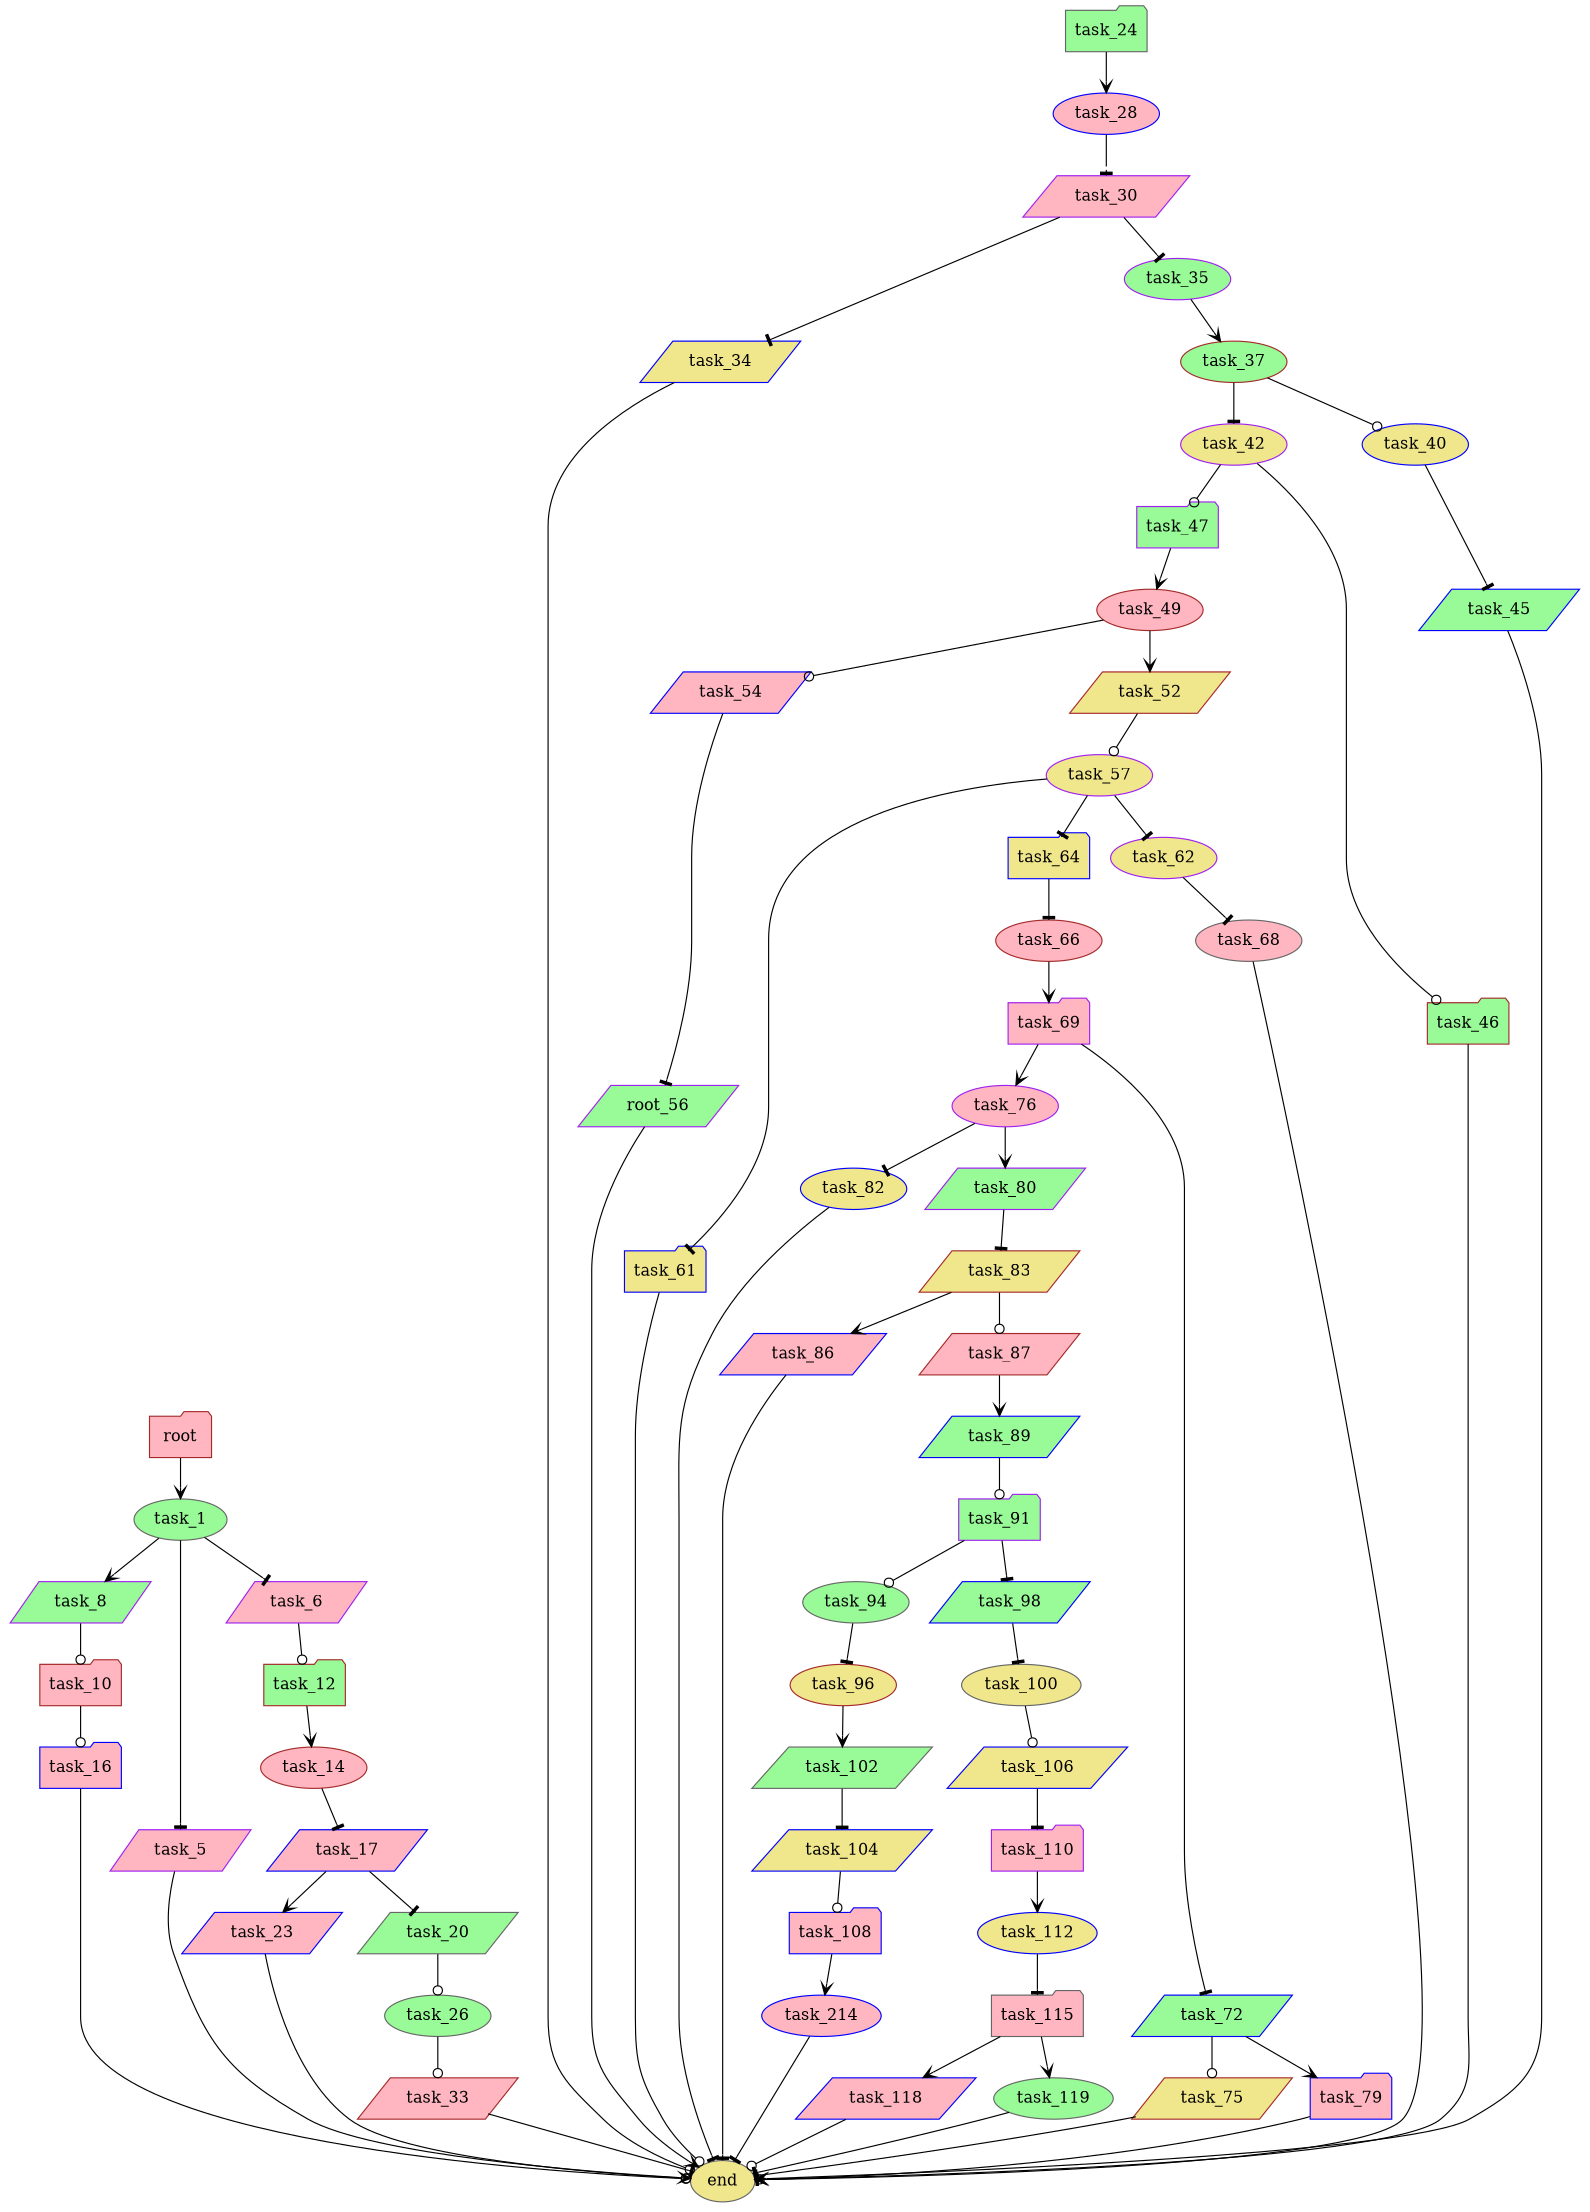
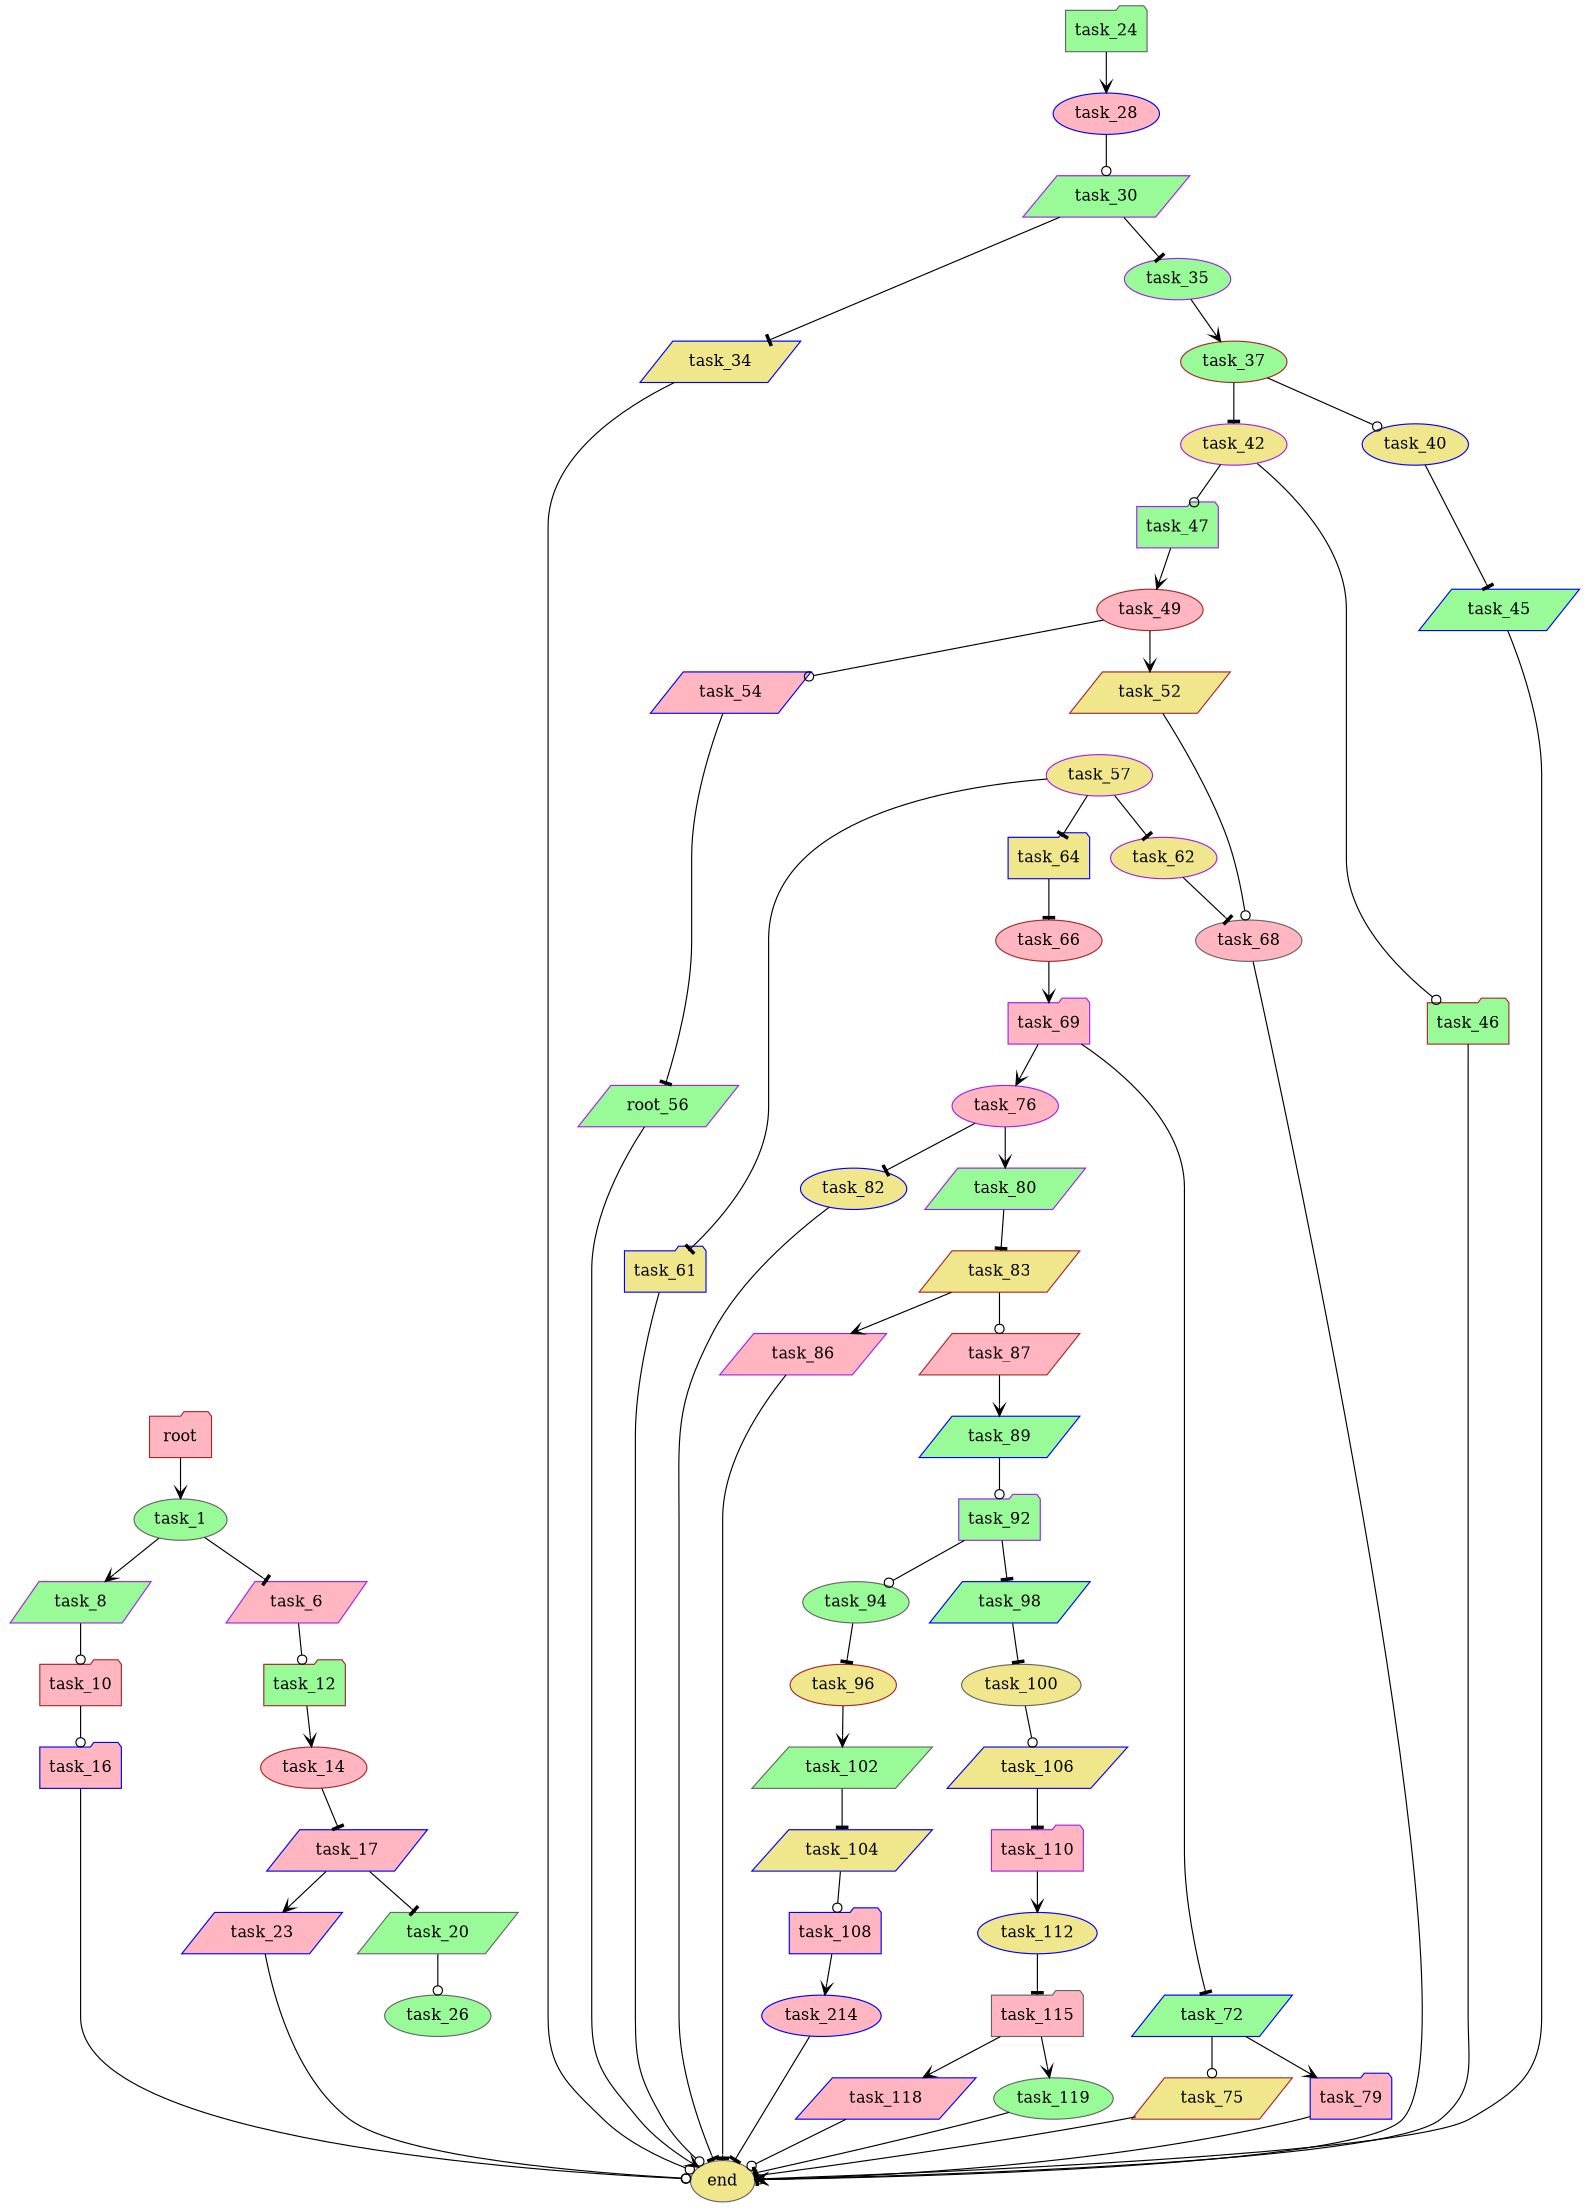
(1106, 151) -> (1106, 151)
(1106, 196) -> (1106, 196)
(1127, 730) -> (1215, 808)
(803, 1354) -> (803, 1354)
(999, 1520) -> (999, 1520)
(181, 1850) -> none
(438, 2099) -> none
